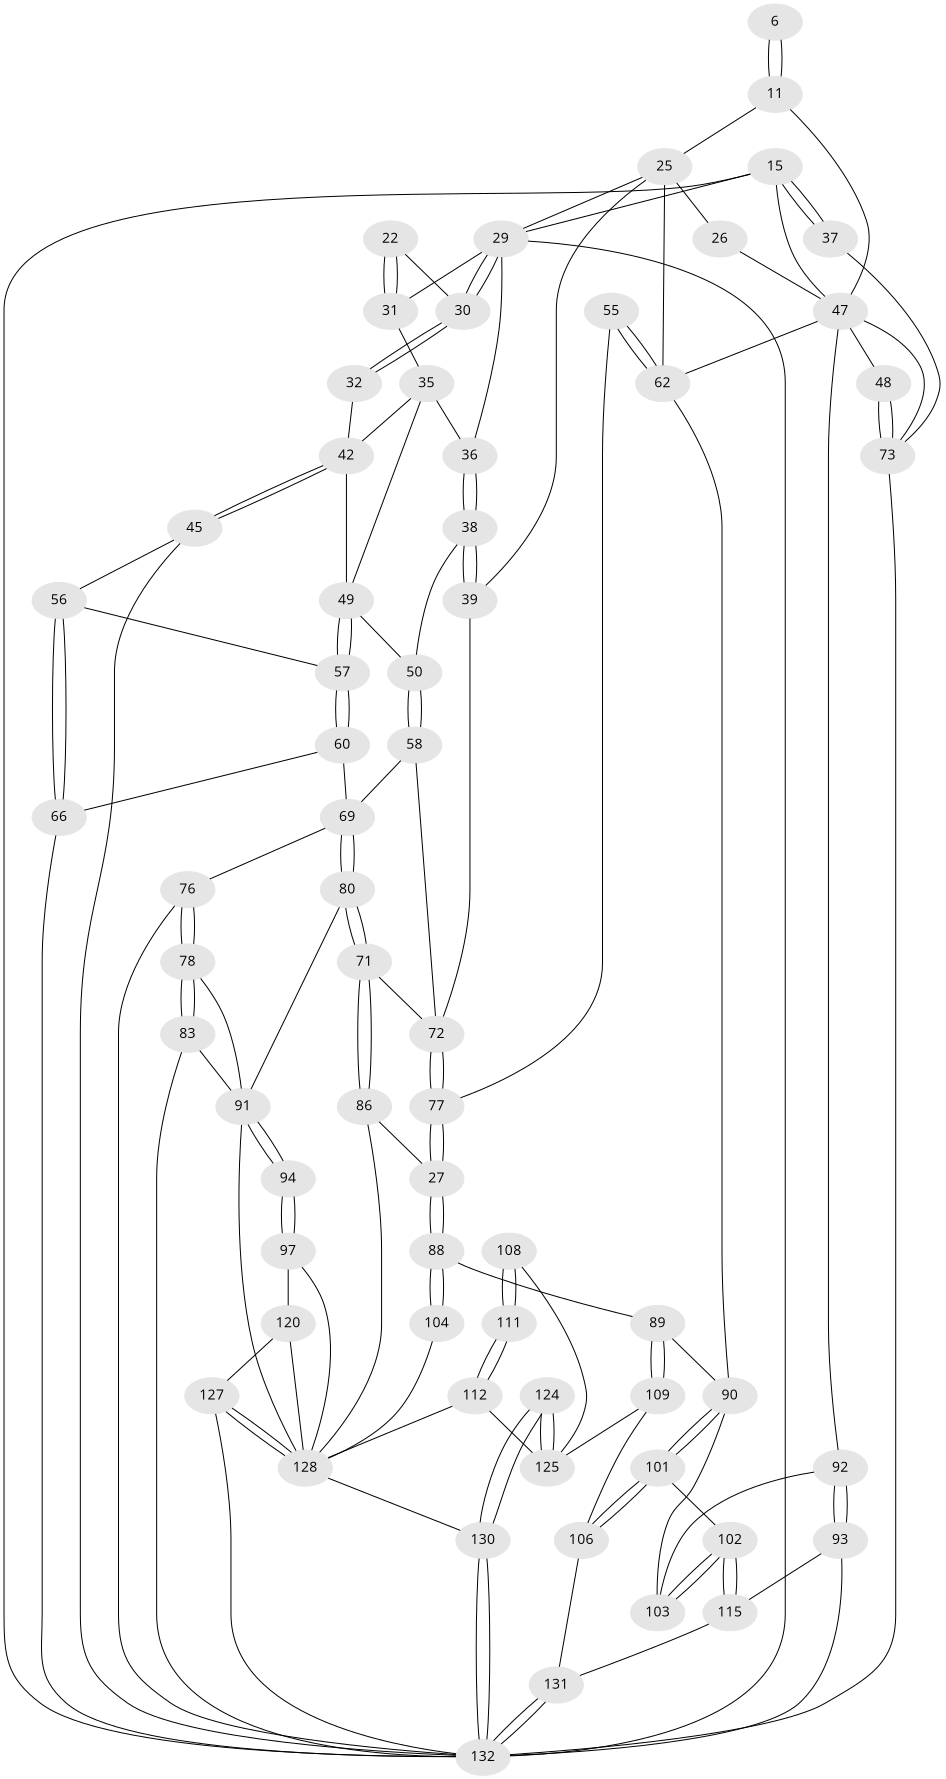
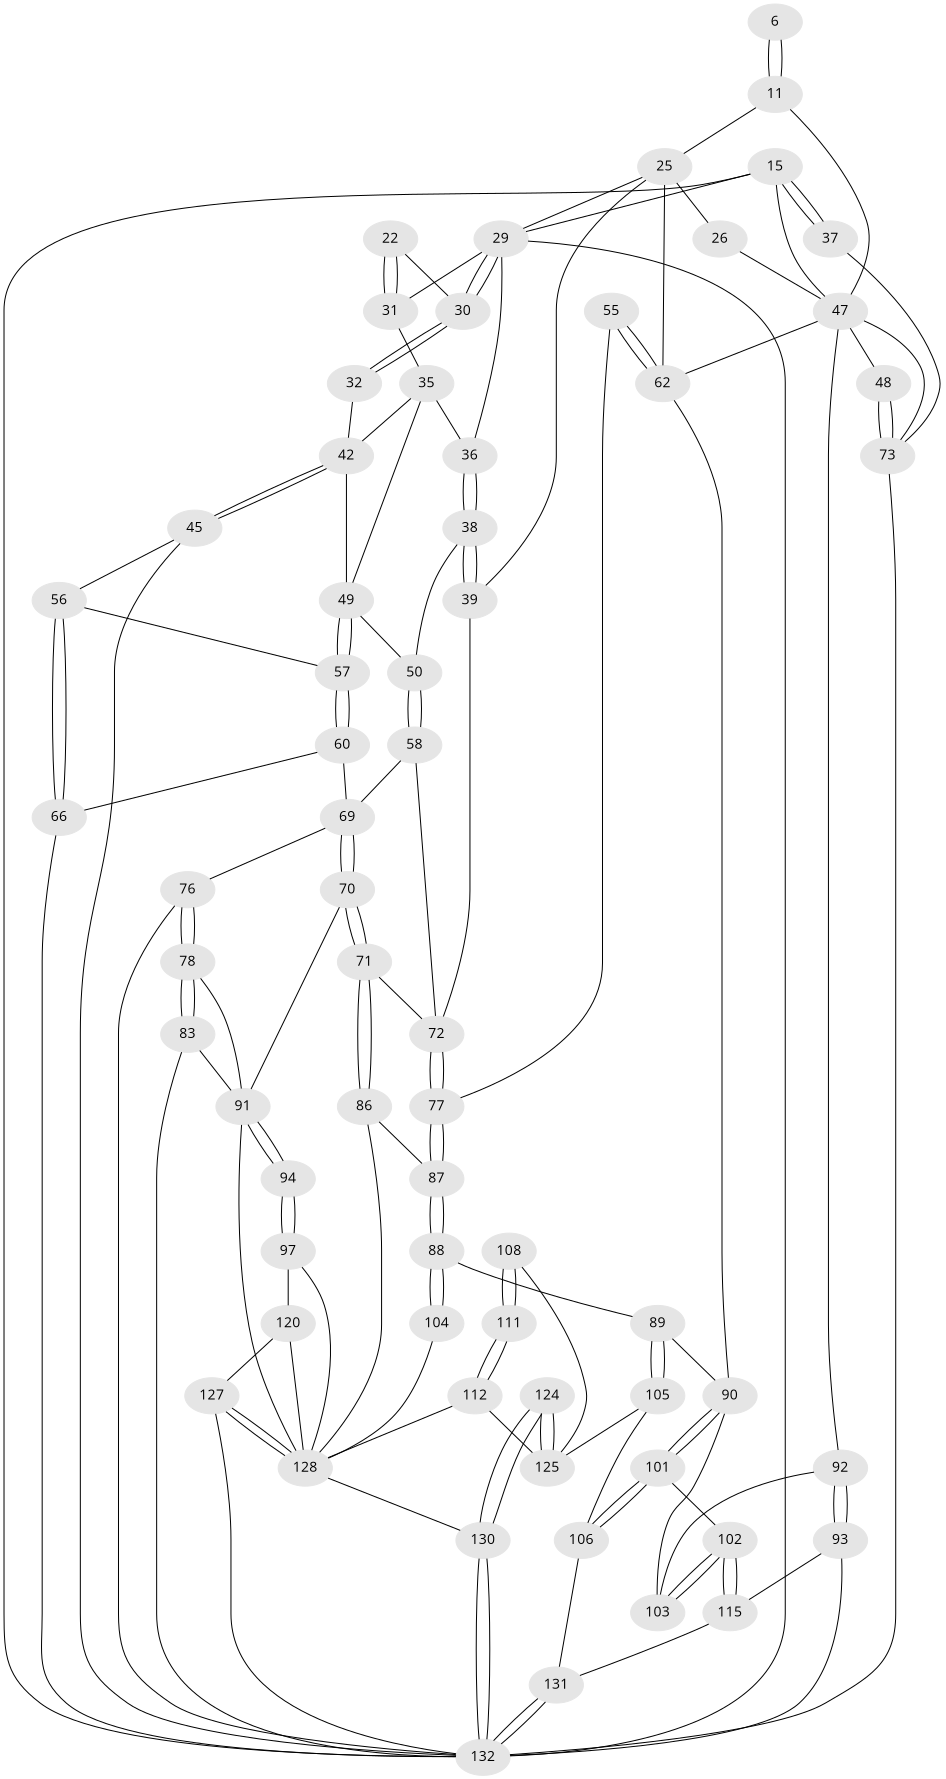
(347, 890) -> (347, 890)
(437, 1179) -> (437, 1179)
(658, 1396) -> (658, 1396)
